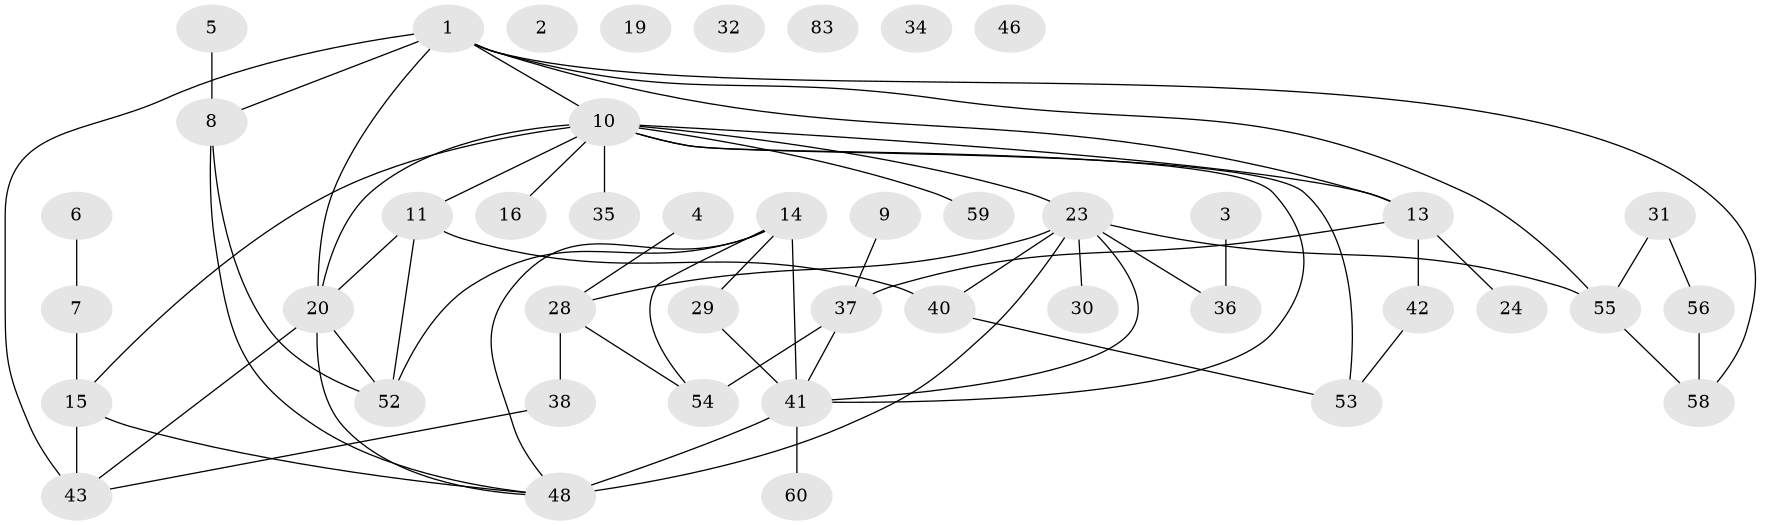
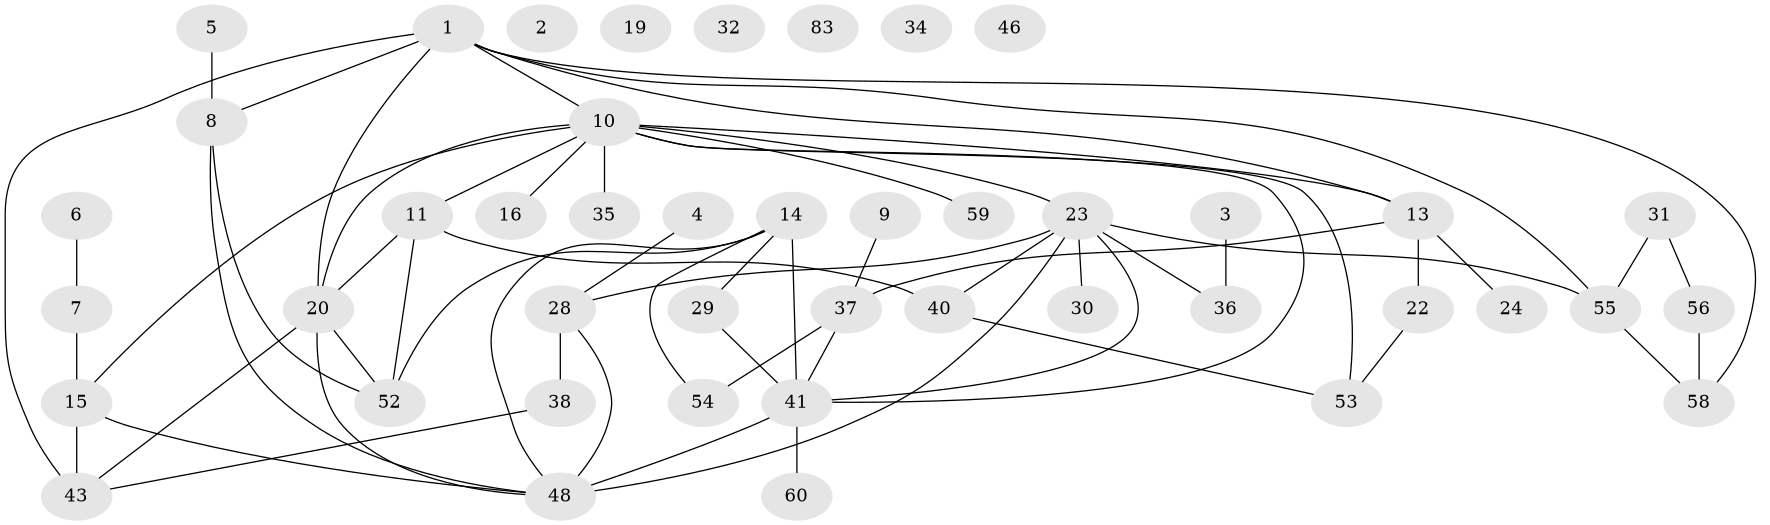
(1418, 309) -> (1418, 309)
(632, 356) -> (612, 403)
